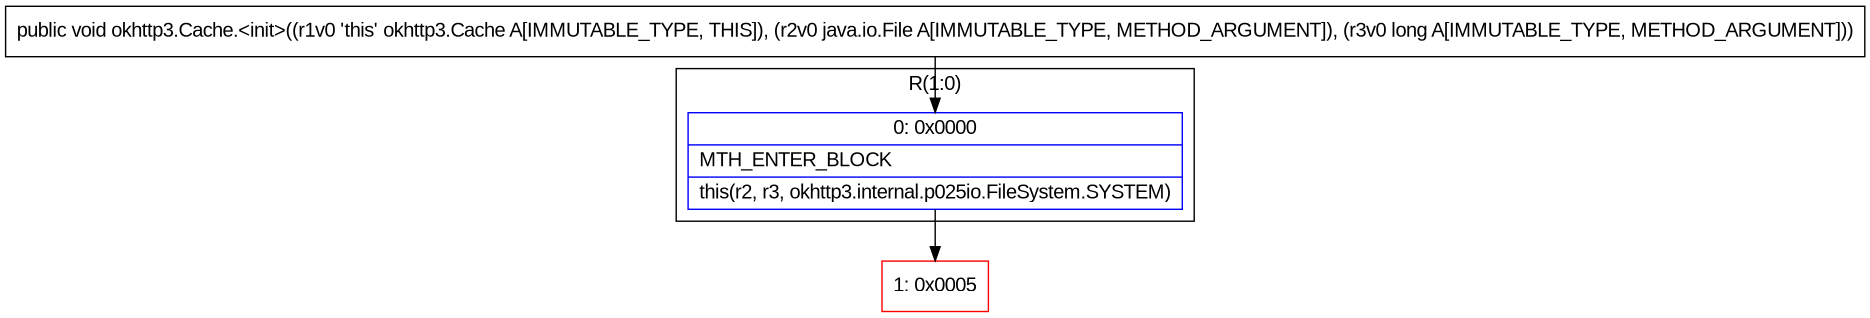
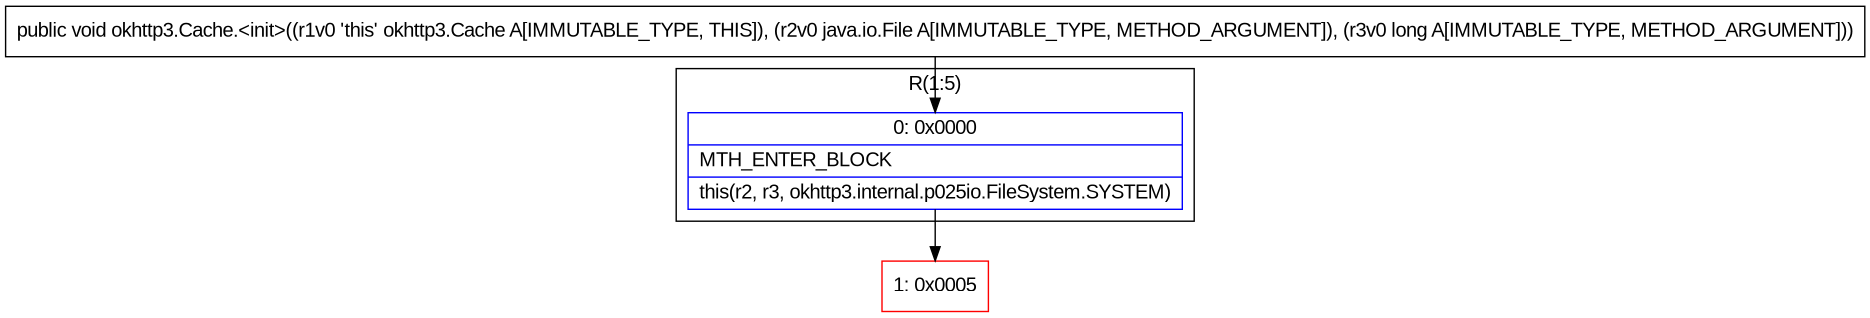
(935, 85) -> (935, 85)
